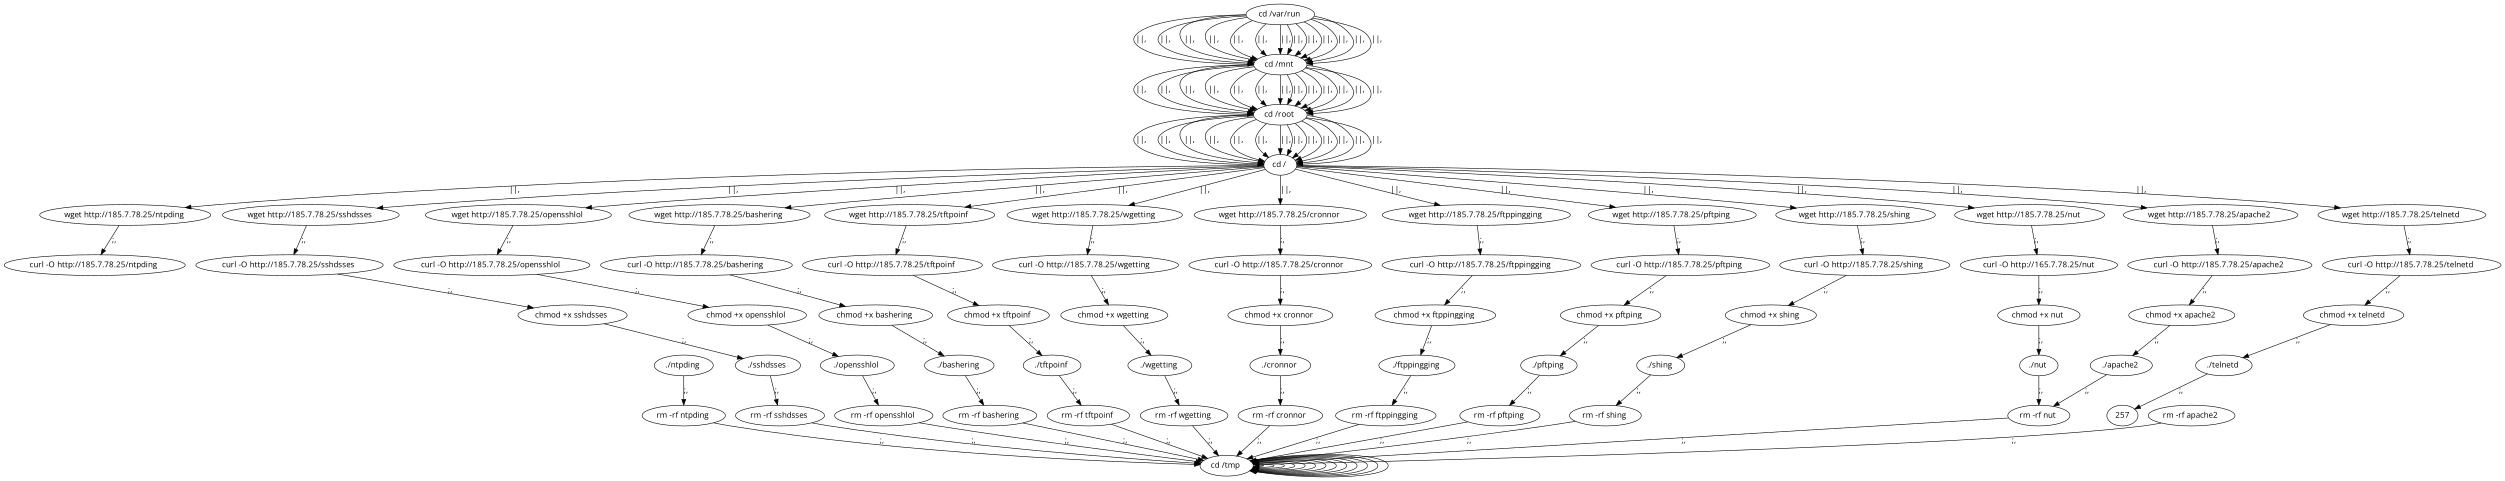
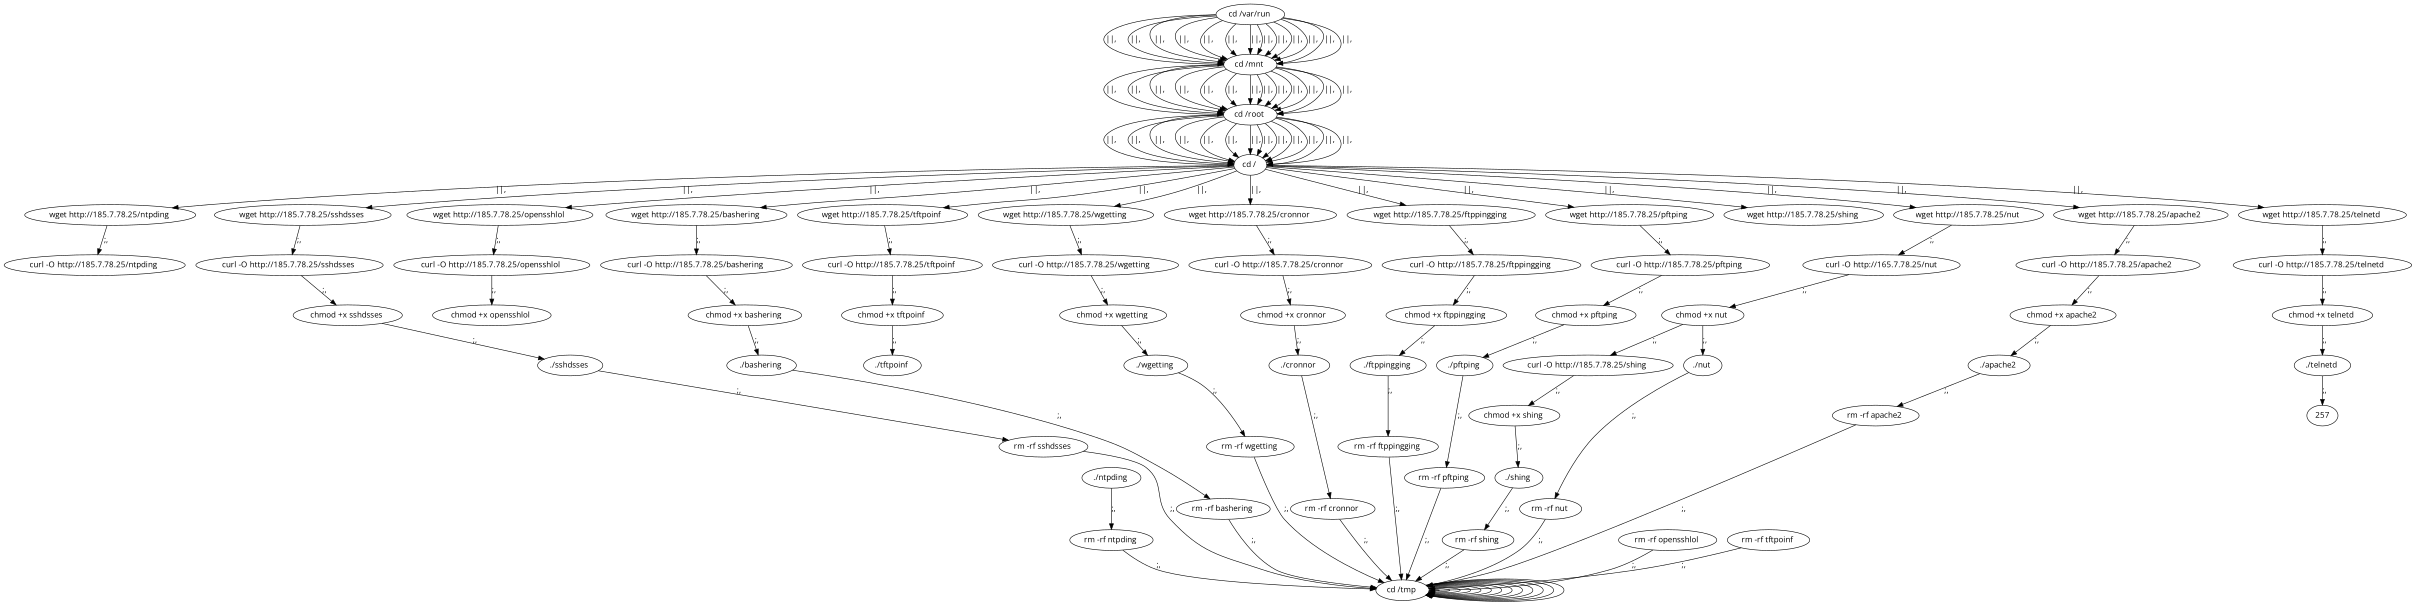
(1860, 237) -> (1649, 339)
(857, 365) -> none
(1068, 388) -> none
(2083, 389) -> (1941, 389)
